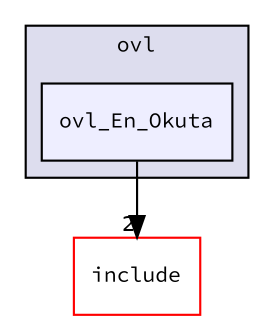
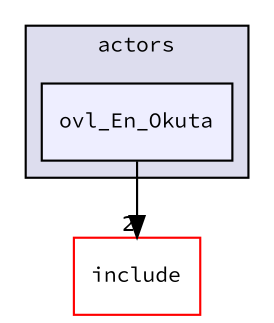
(137, 46) -> (137, 46)
